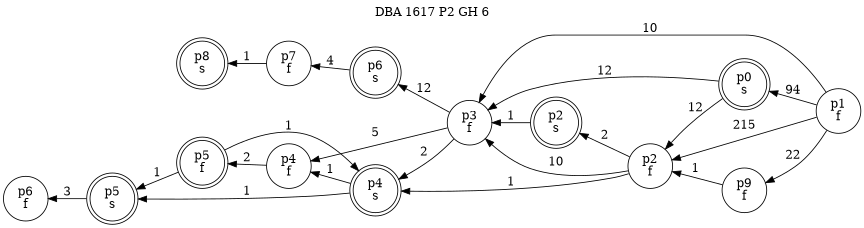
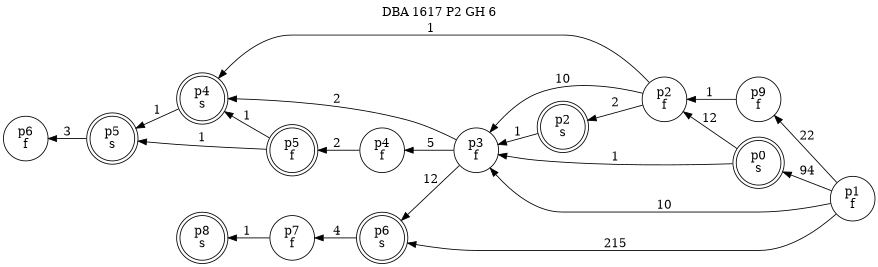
(605, 71) -> (615, 157)
(748, 137) -> (631, 250)
(335, 179) -> none
